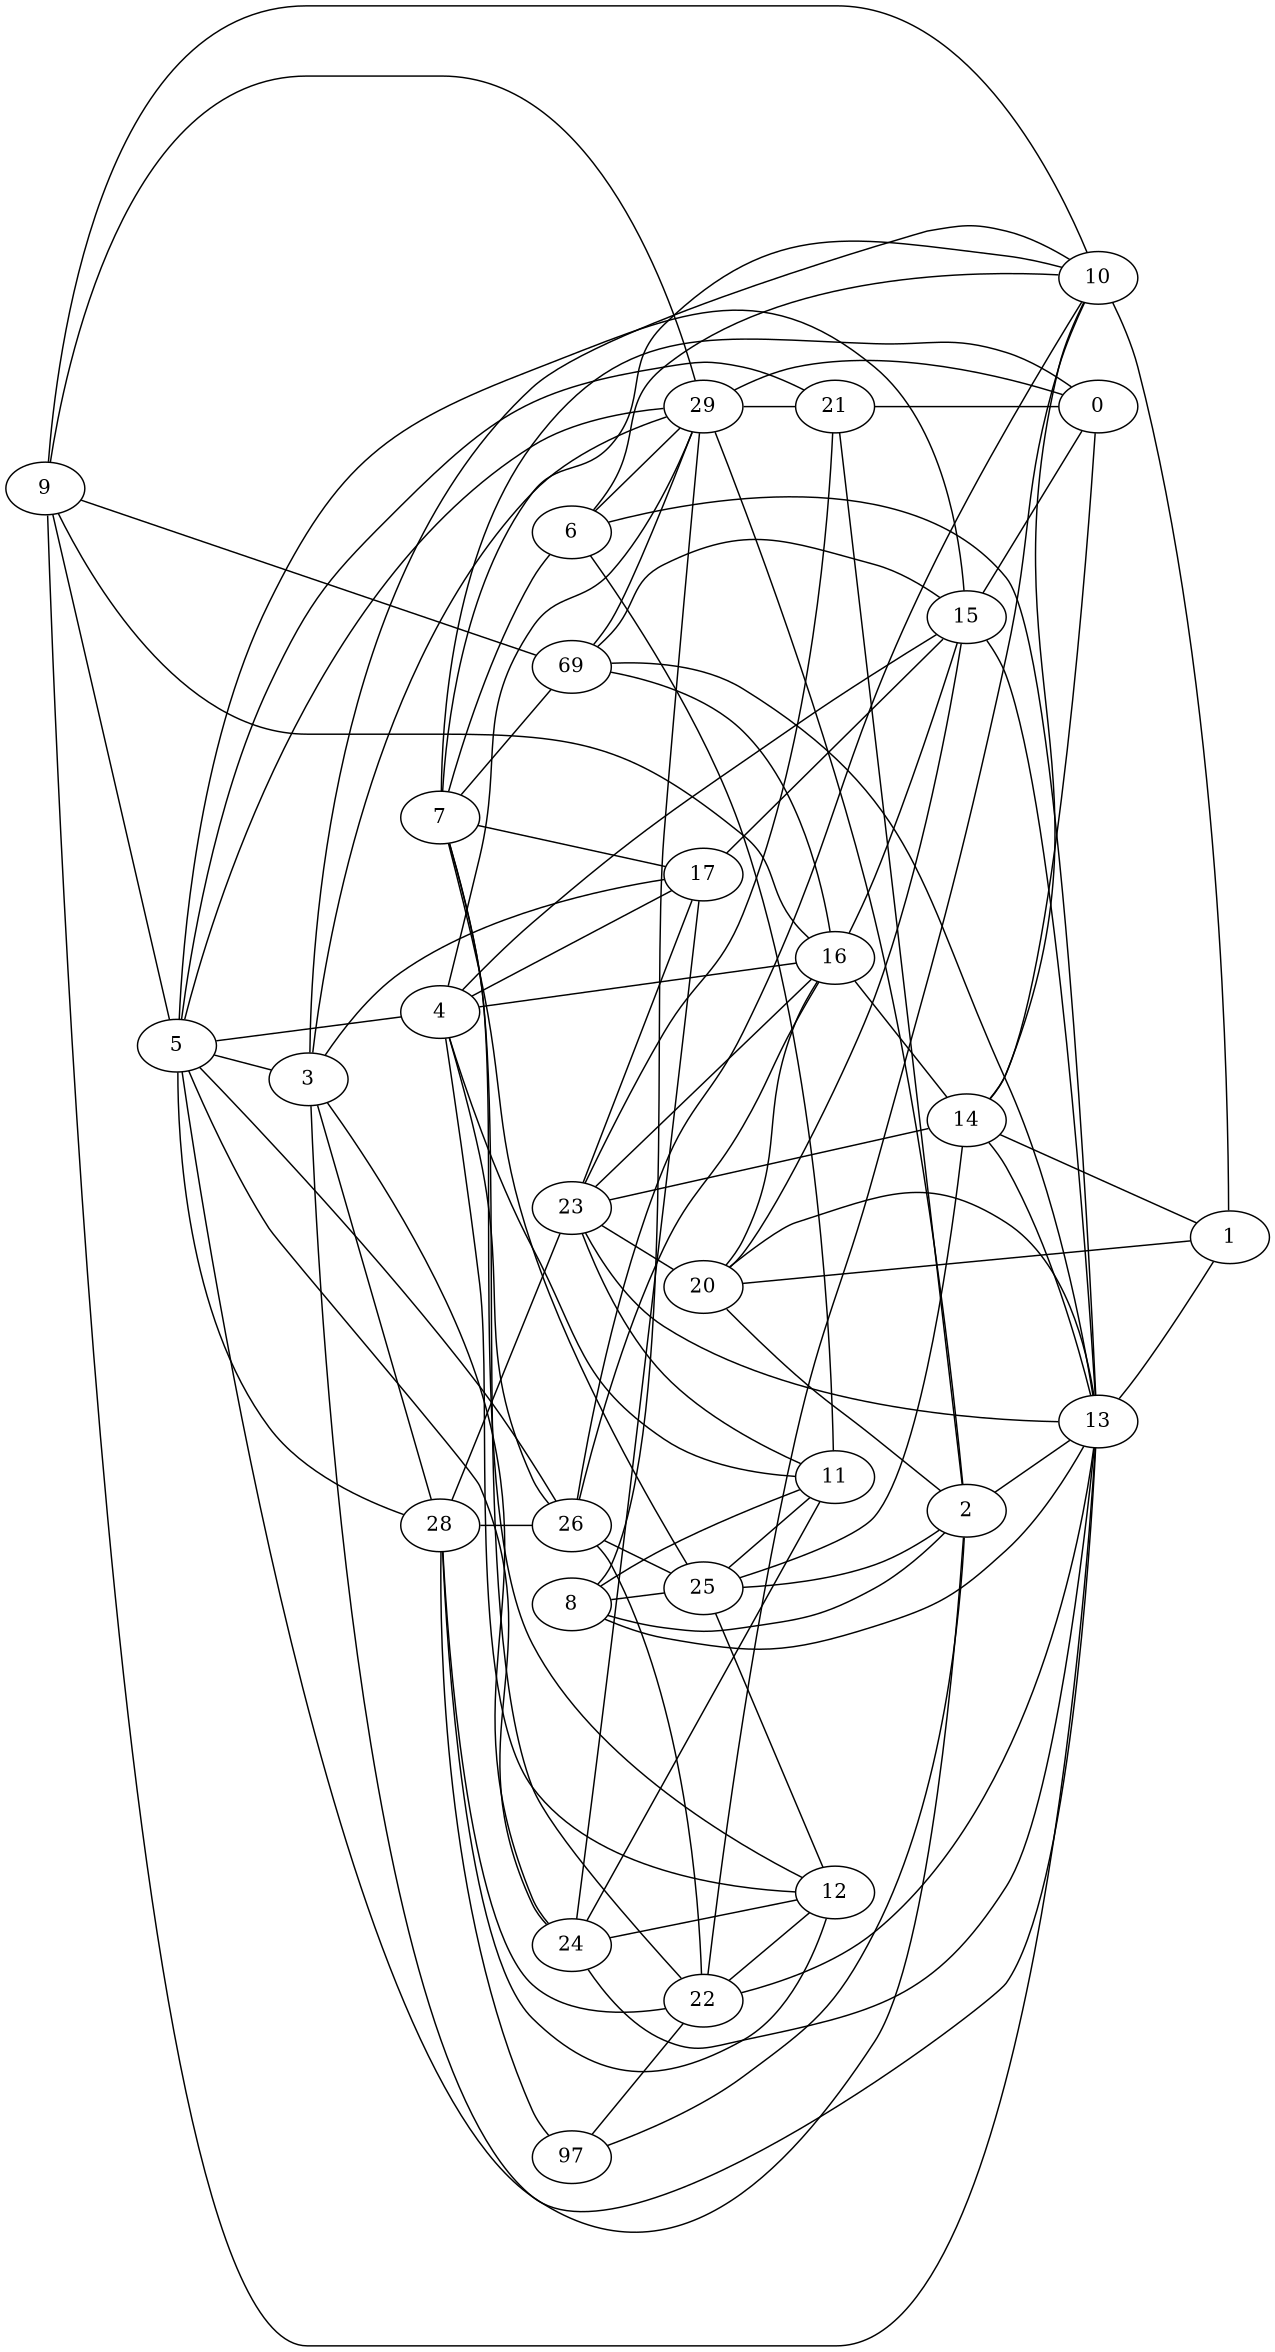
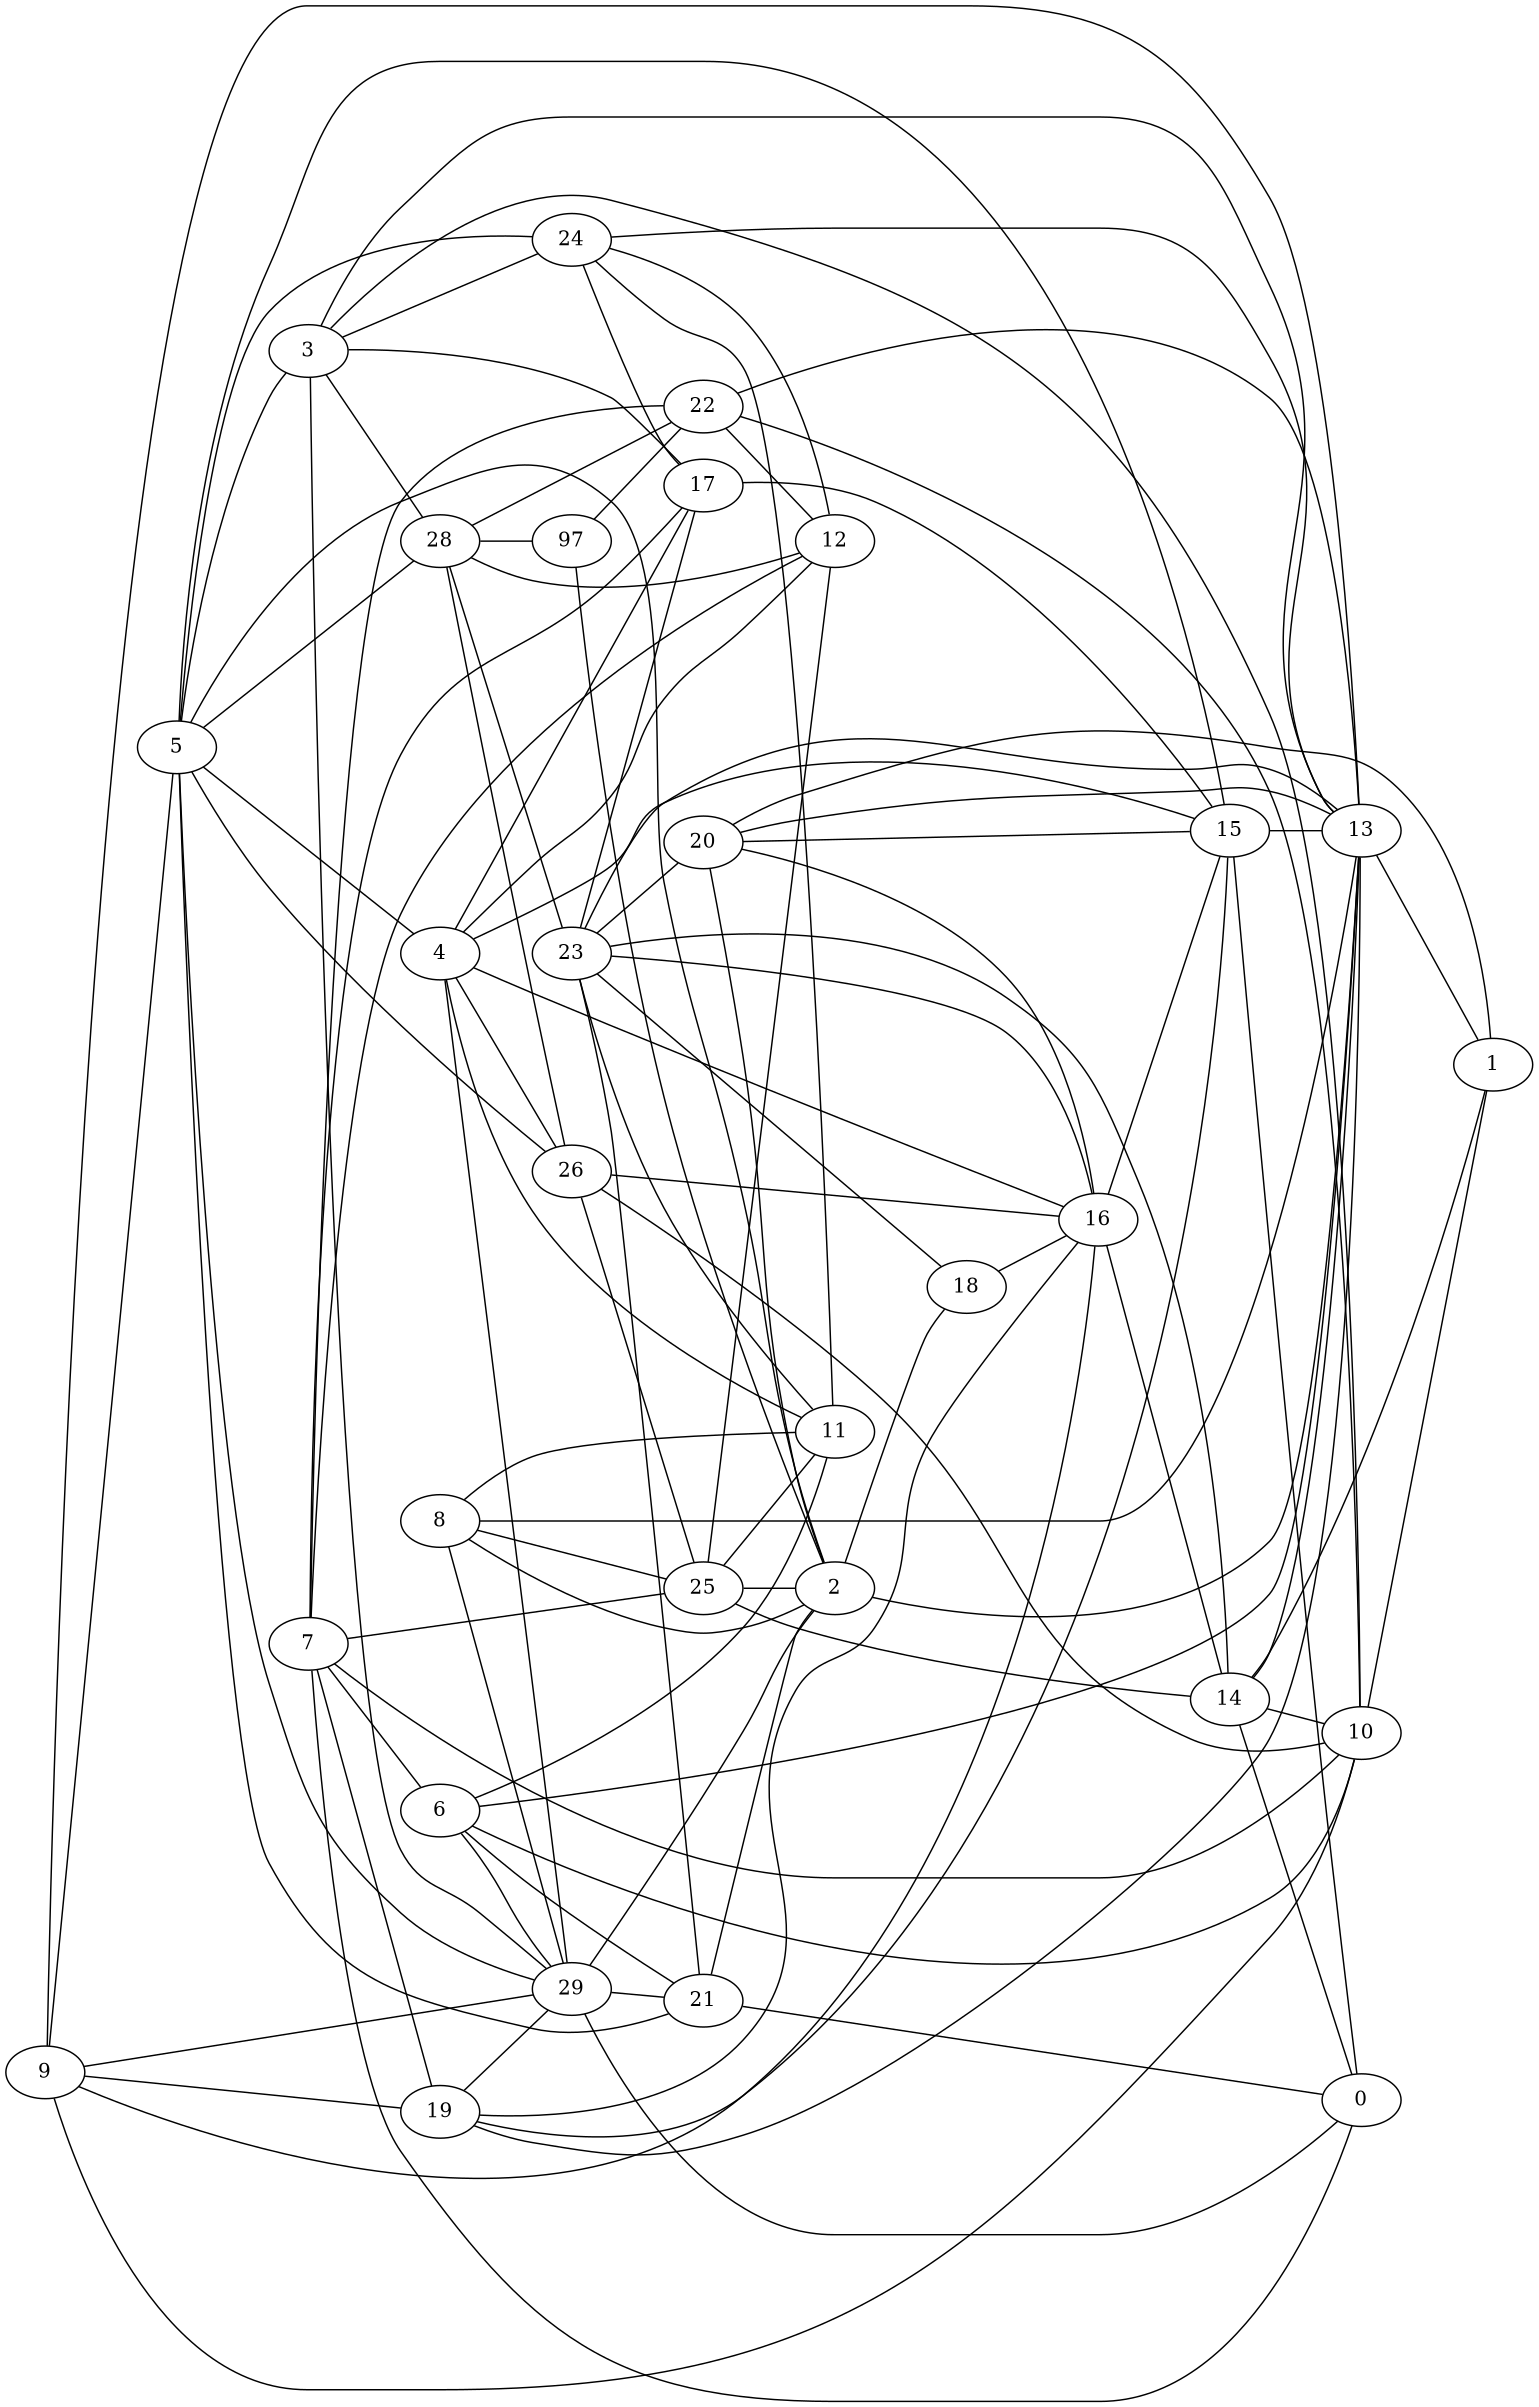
(572, 667) -> (440, 2112)
none -> (967, 1287)
(673, 1742) -> none
none -> (572, 1915)
